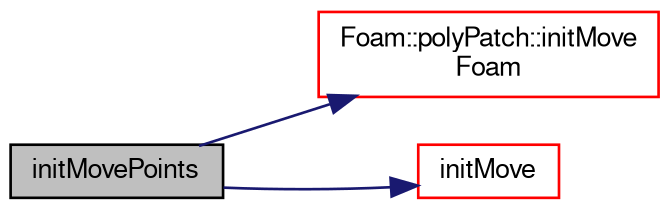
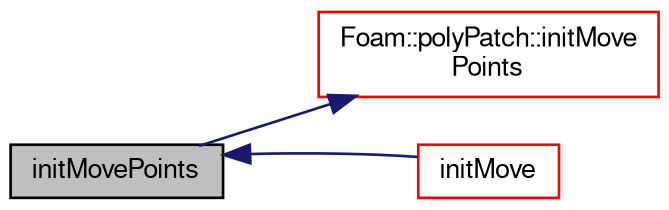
(489, 54) -> (489, 54)
(307, 189) -> (334, 154)
